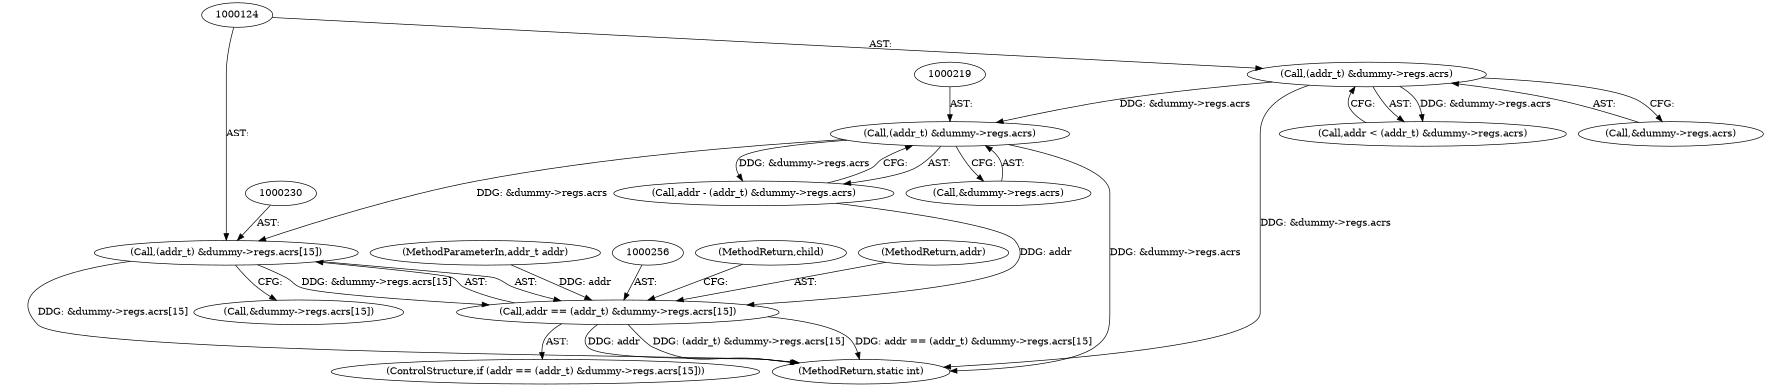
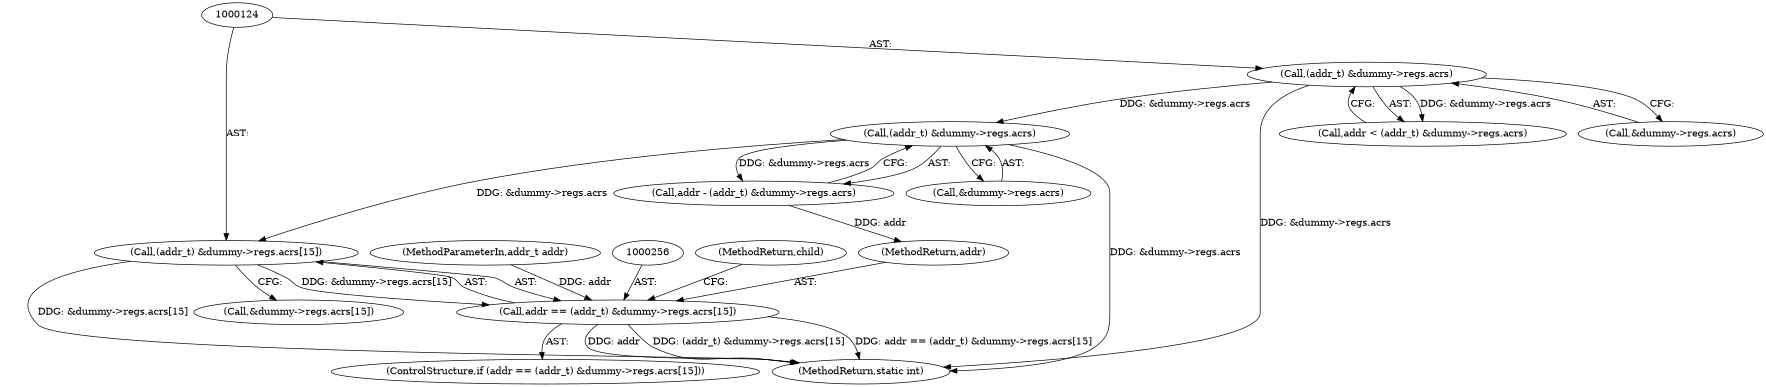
(950, 74) -> none
(281, 193) -> none
(990, 276) -> (842, 222)
